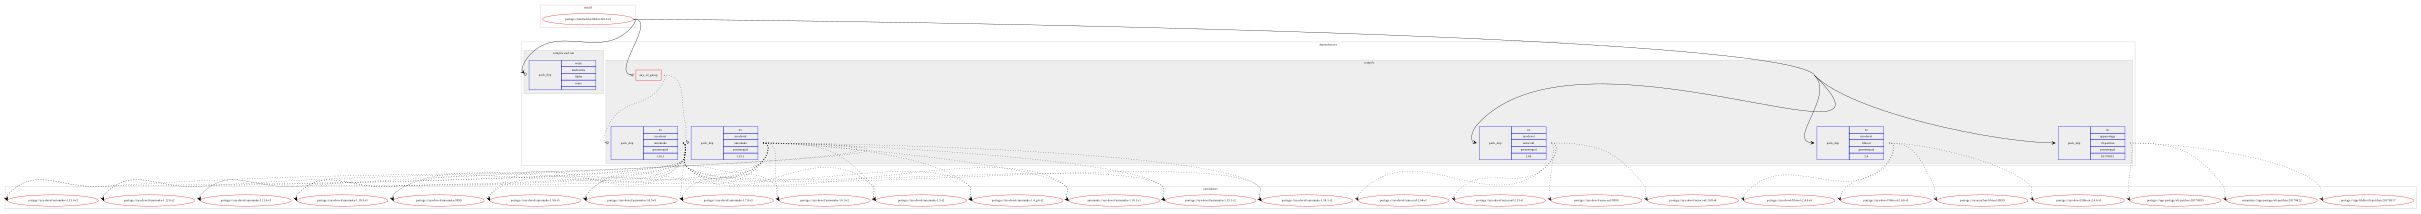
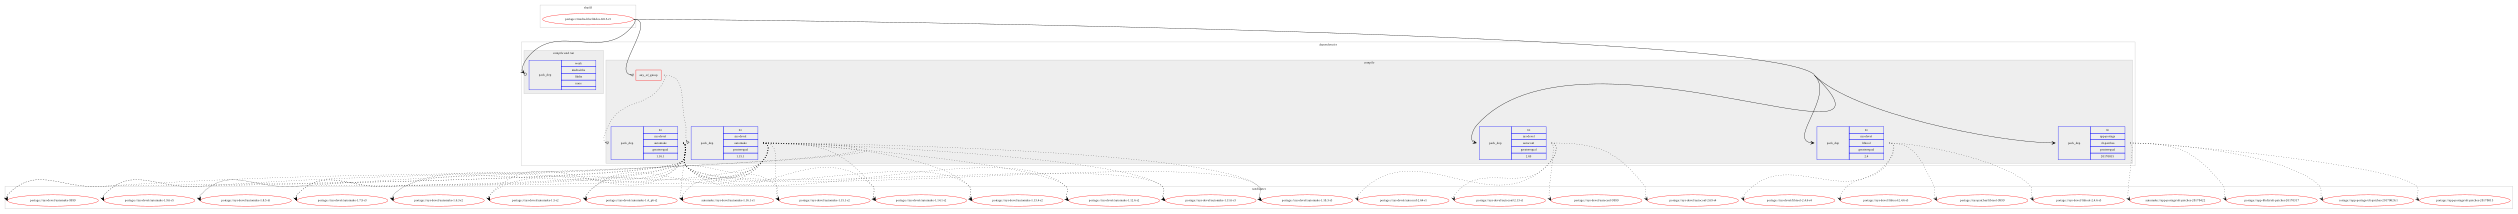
none -> (2368, 201)
